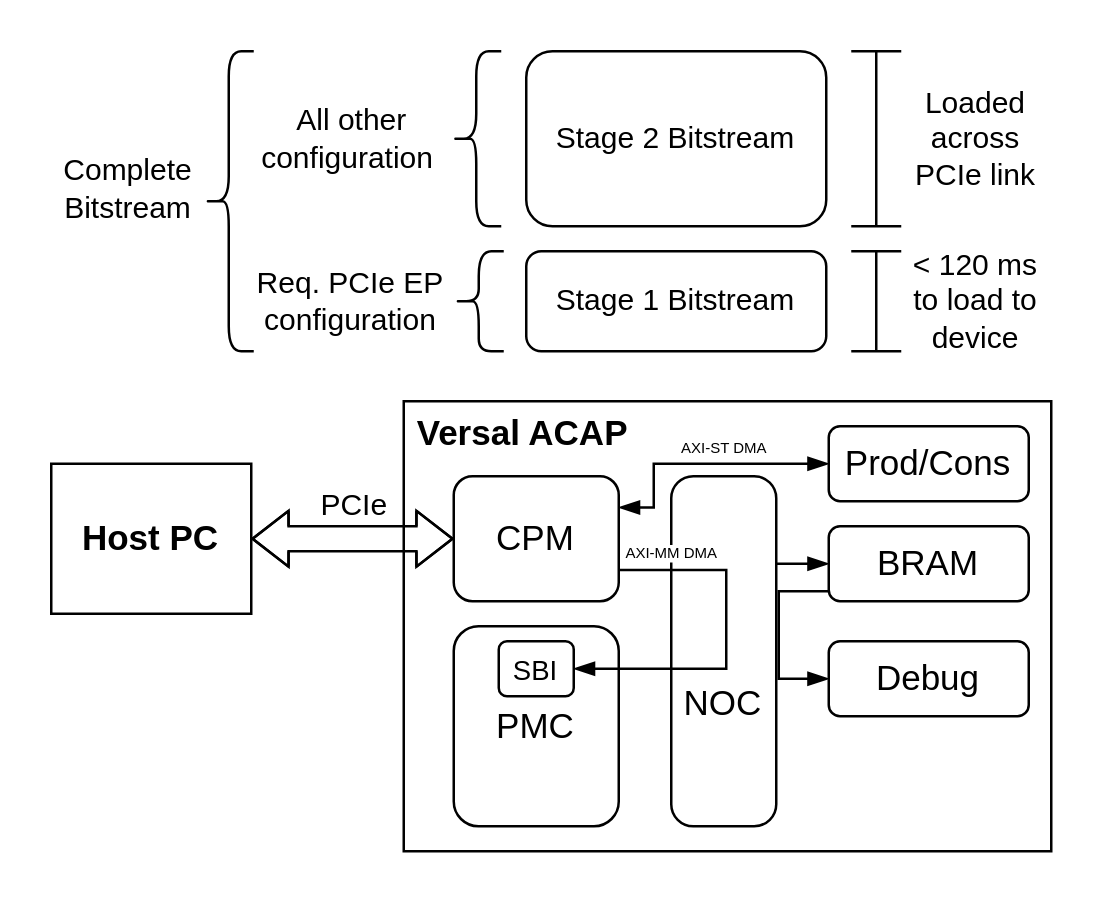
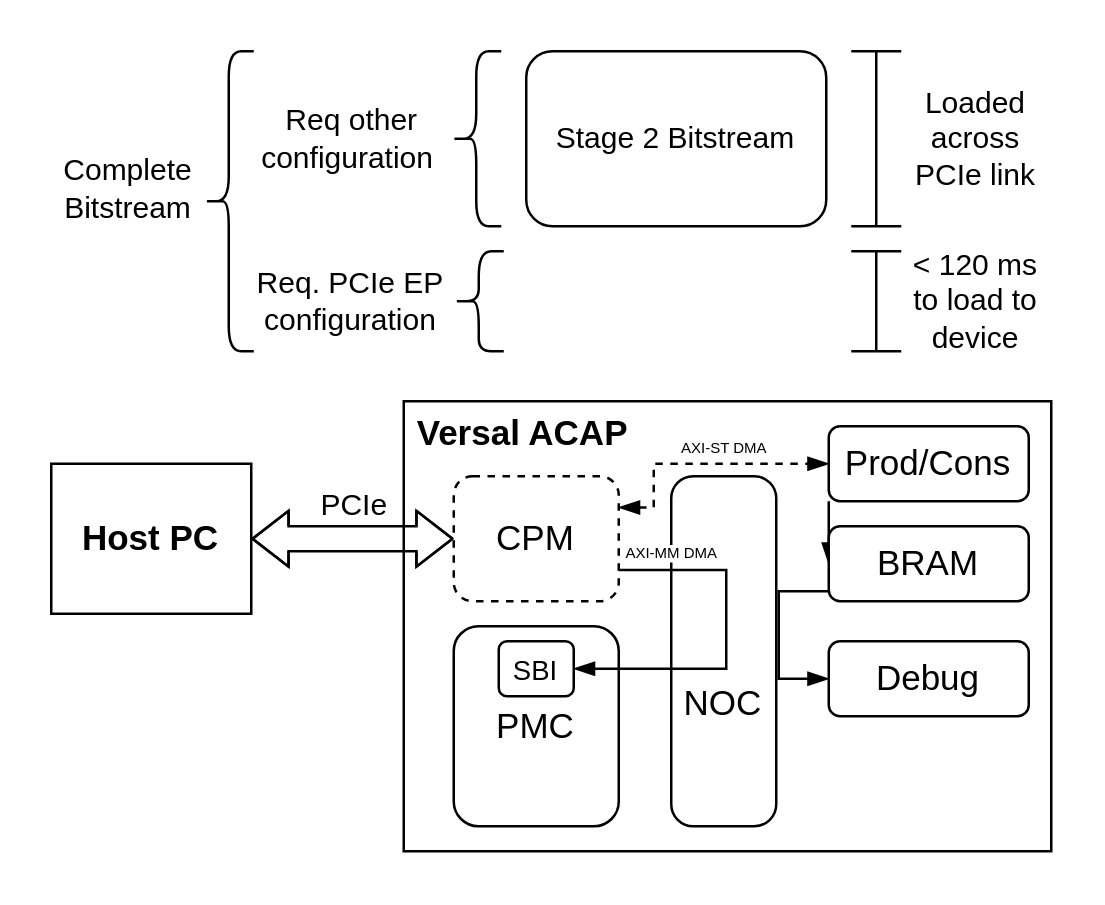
(353, 139) -> (353, 139)
(676, 301) -> none
(706, 464) -> (706, 464)
(536, 539) -> (536, 539)
(793, 564) -> (829, 517)
